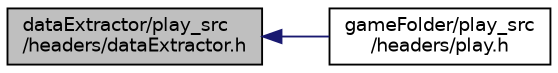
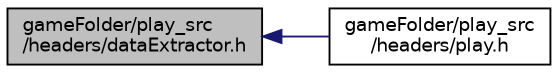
(135, 37) -> (135, 37)
